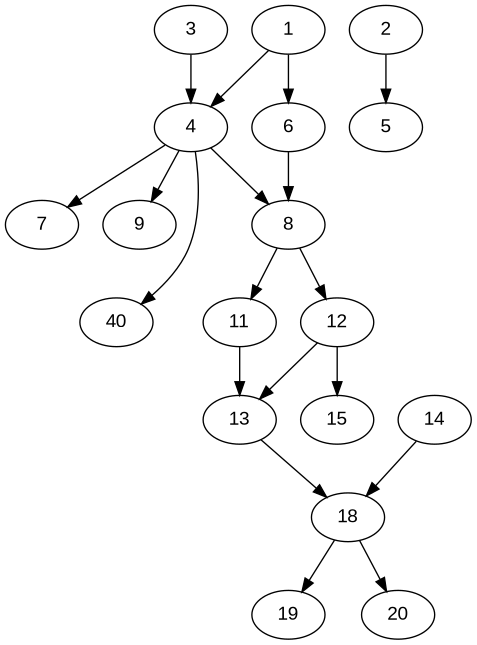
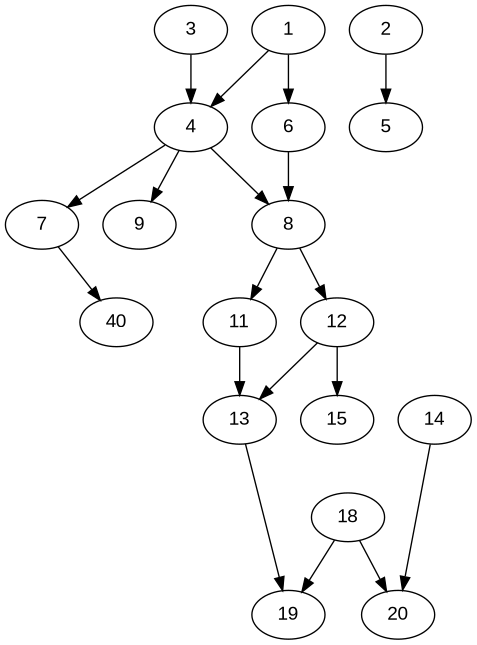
(194, 230) -> (75, 268)
(289, 464) -> (262, 511)
(396, 464) -> (418, 510)
